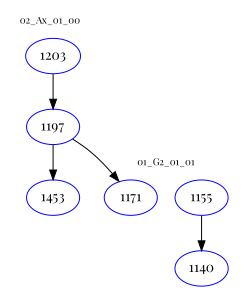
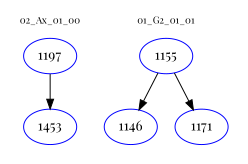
(53, 56) -> none
(102, 163) -> (182, 87)
(202, 268) -> (131, 127)
